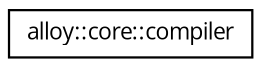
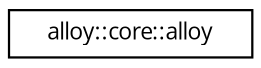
(131, 34) -> (131, 34)
